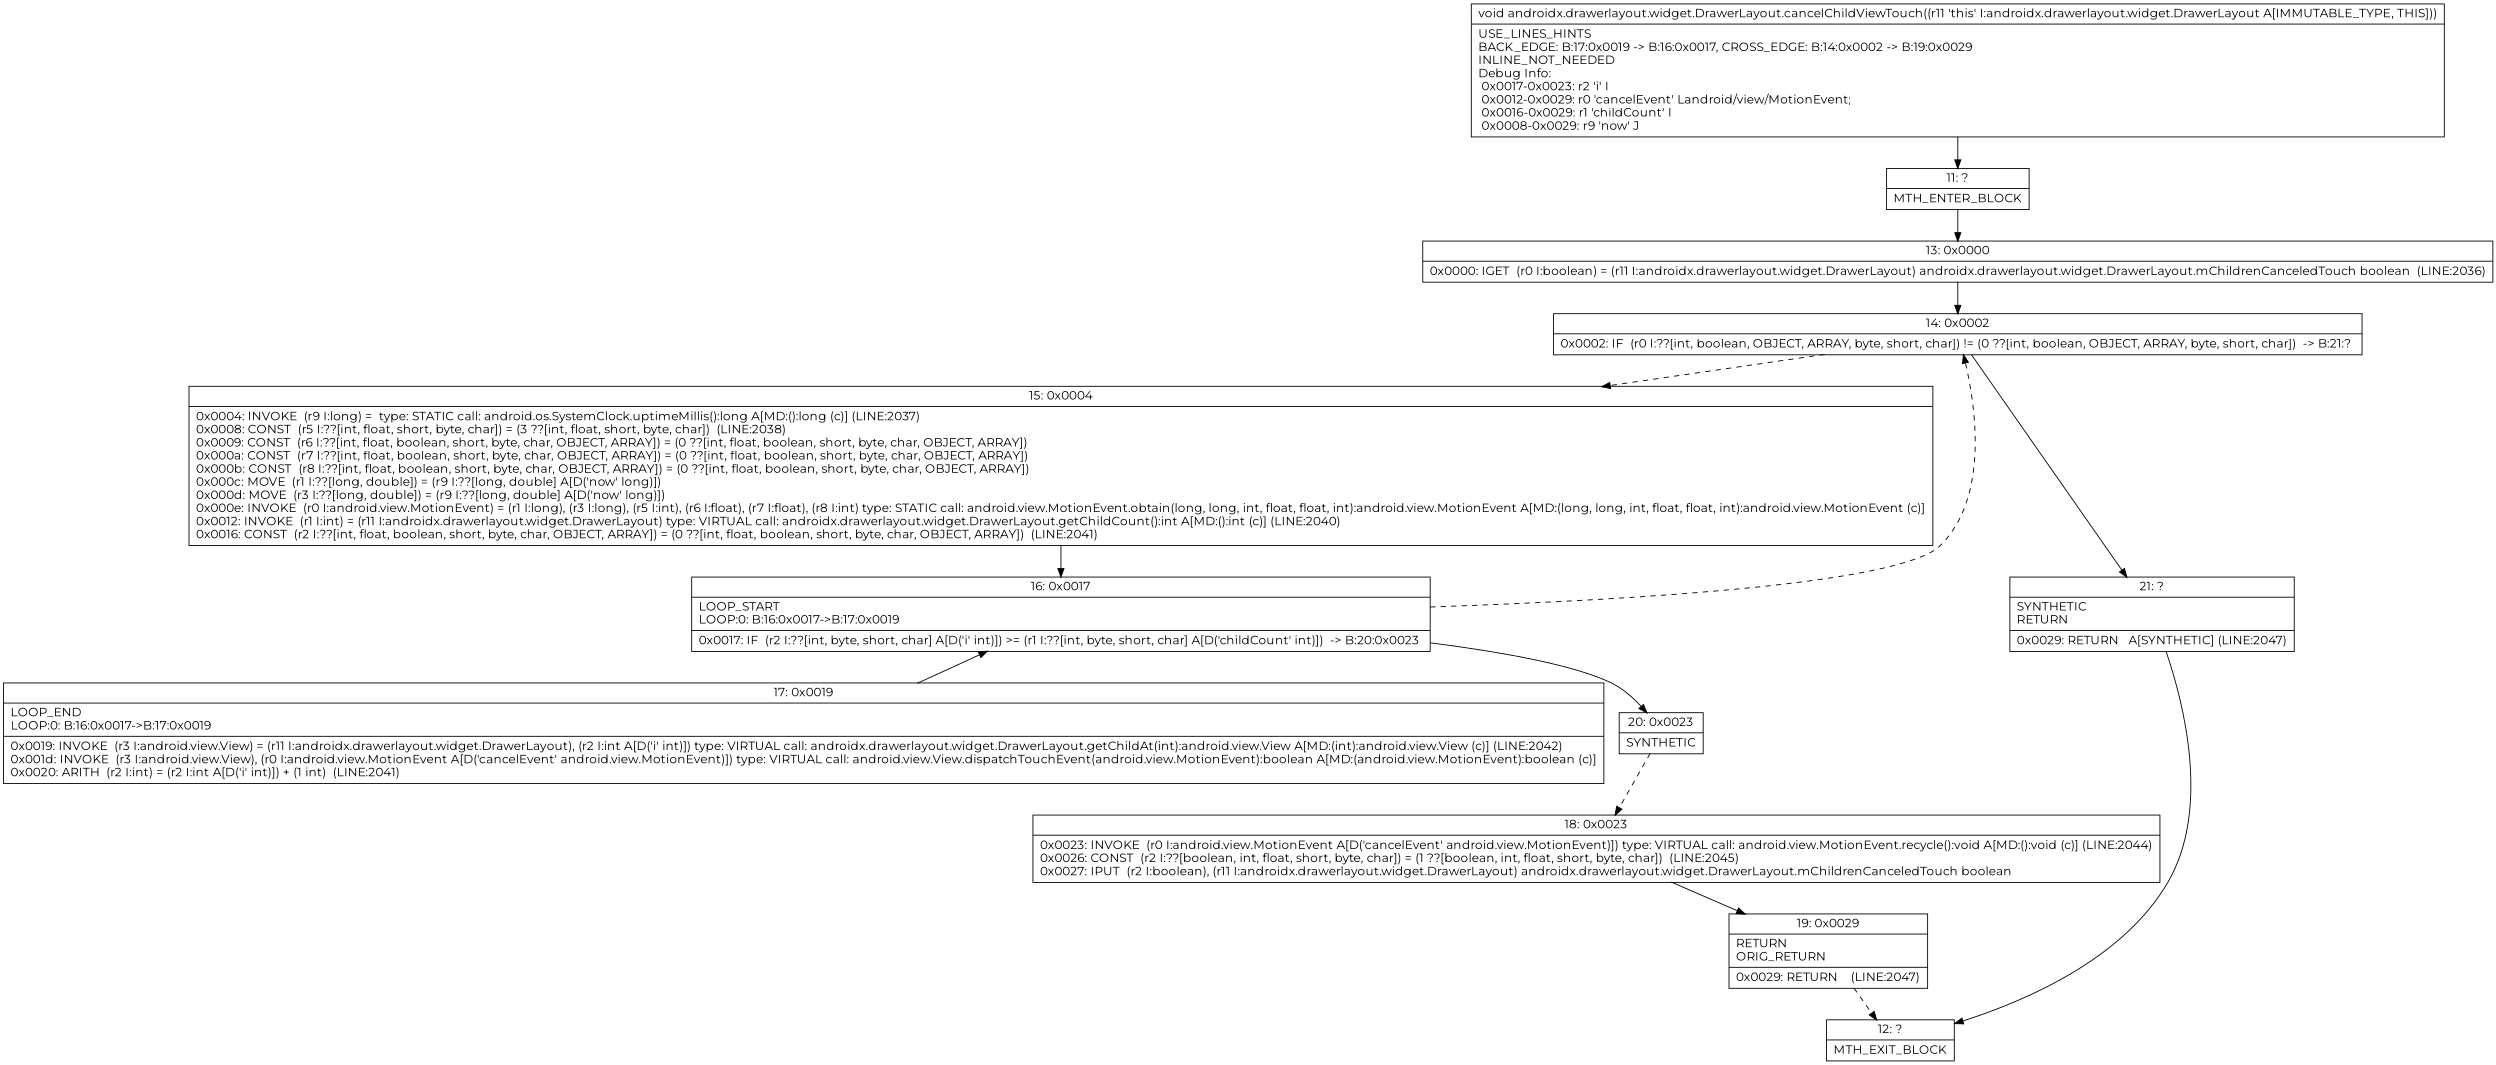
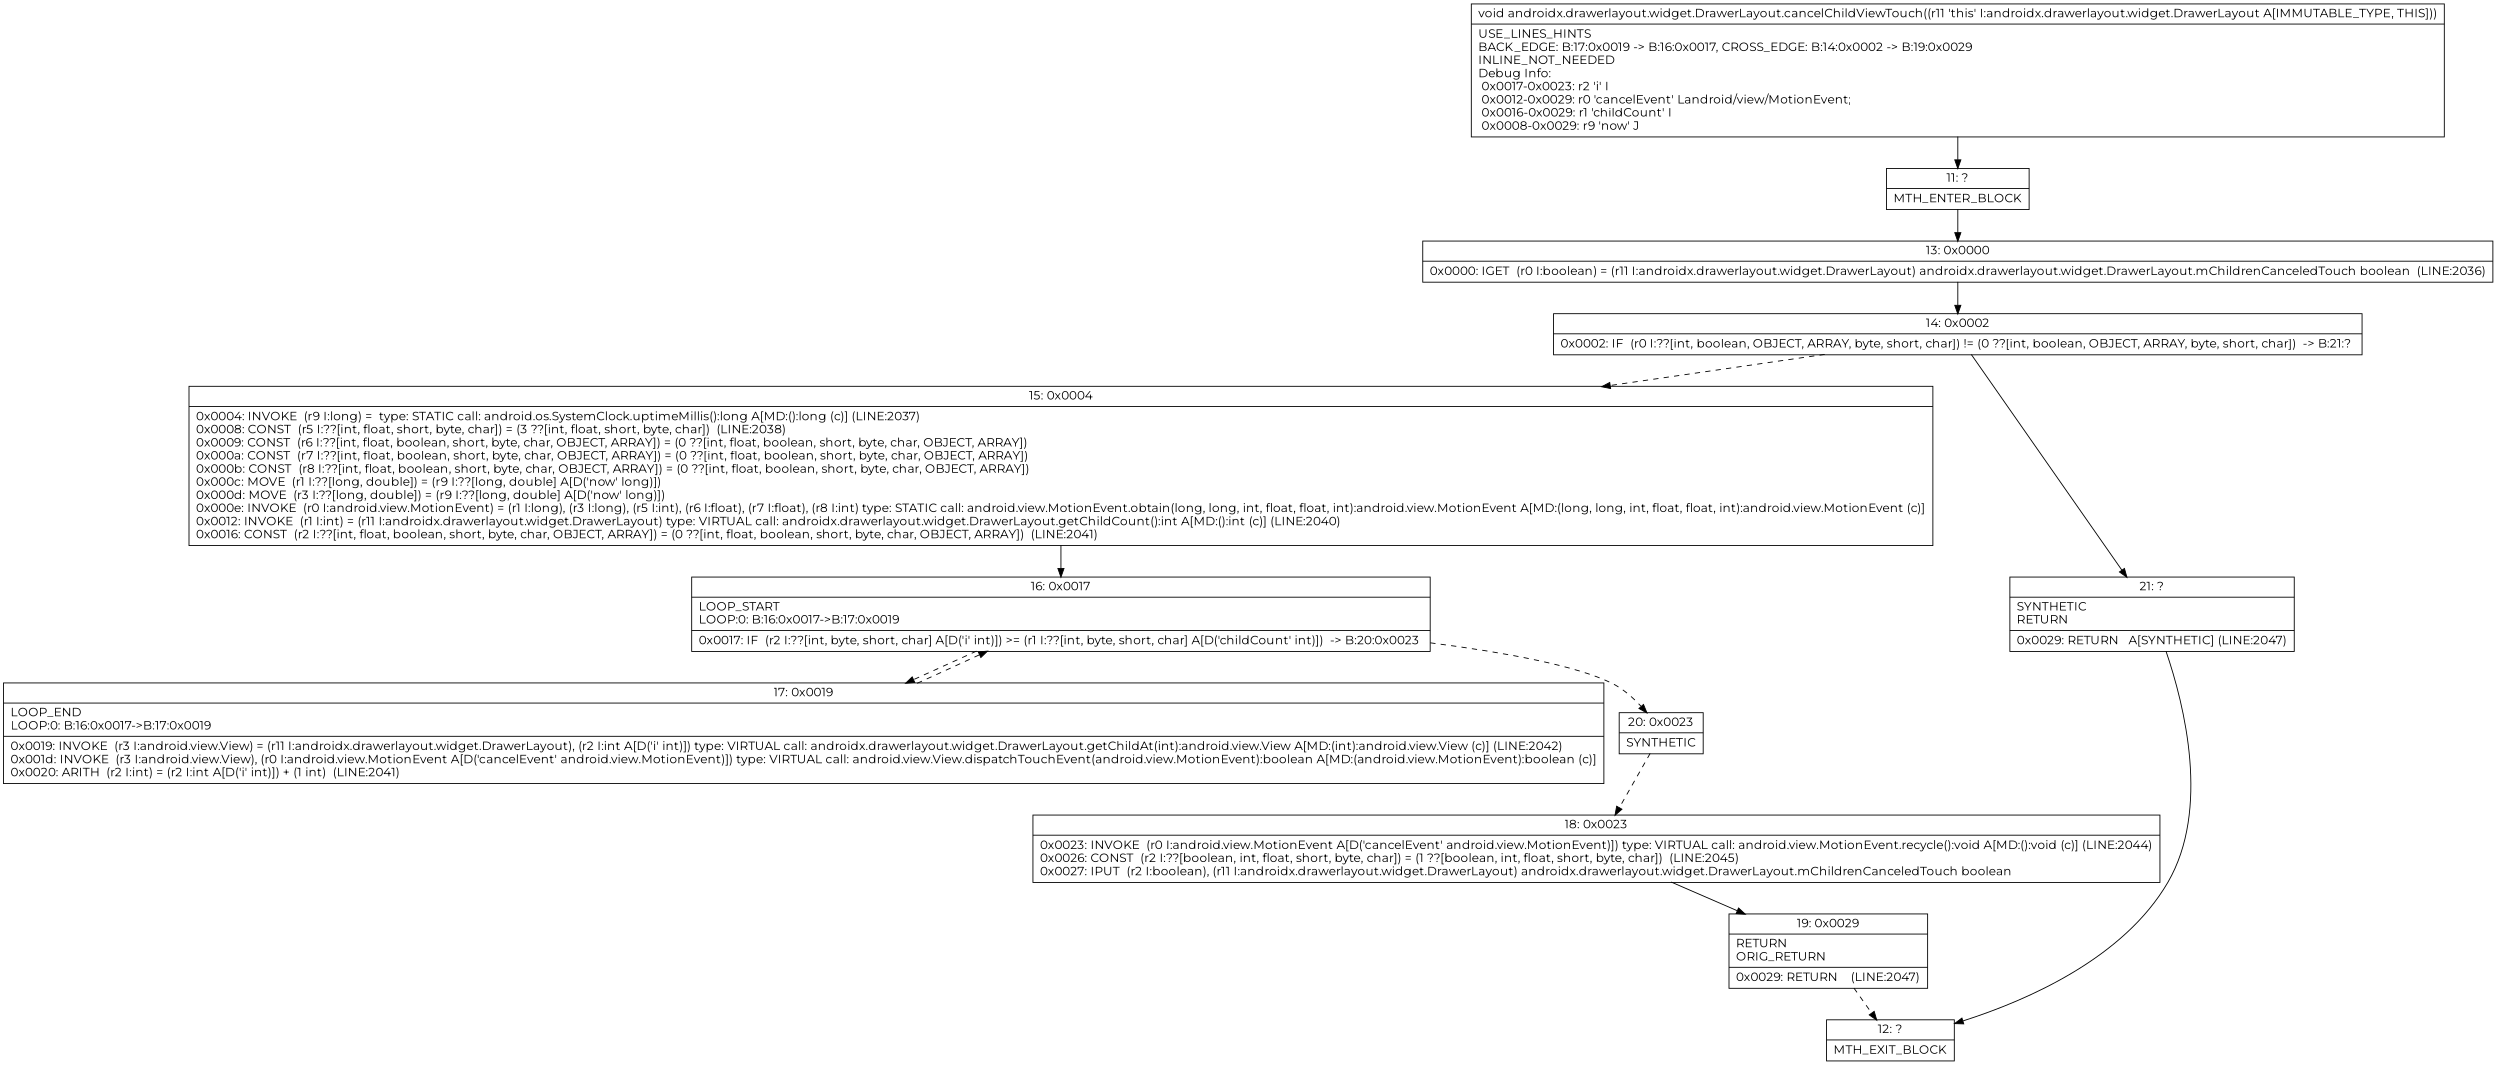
(1784, 584) -> (945, 665)
(1541, 661) -> (1541, 661)
(948, 669) -> (948, 669)
